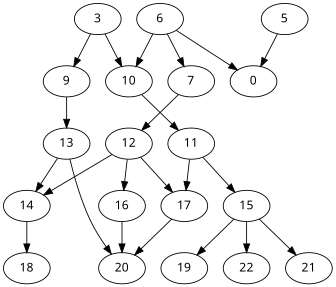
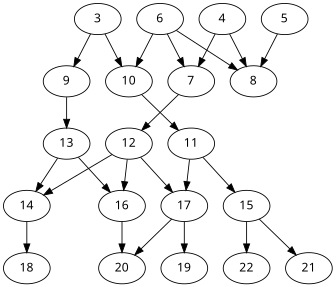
none -> (222, 19)
(254, 81) -> (254, 81)
(84, 205) -> (93, 173)
(219, 234) -> (184, 233)
